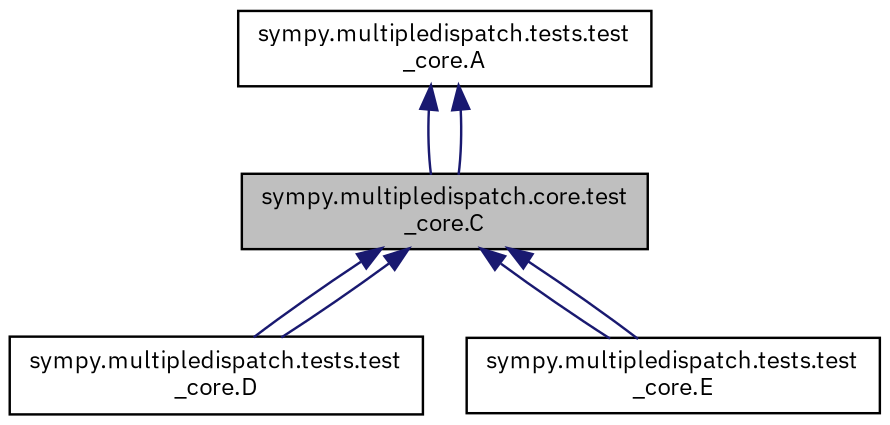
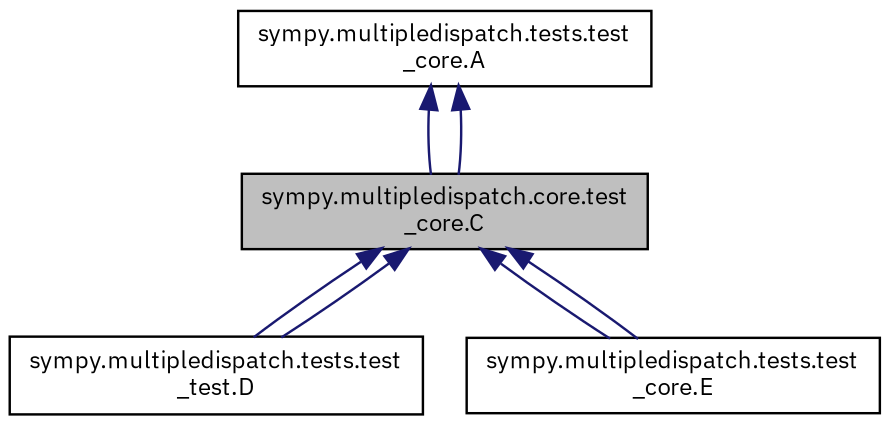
(216, 376) -> (216, 376)
